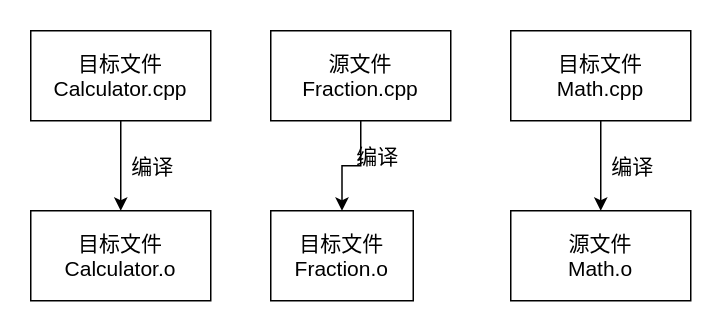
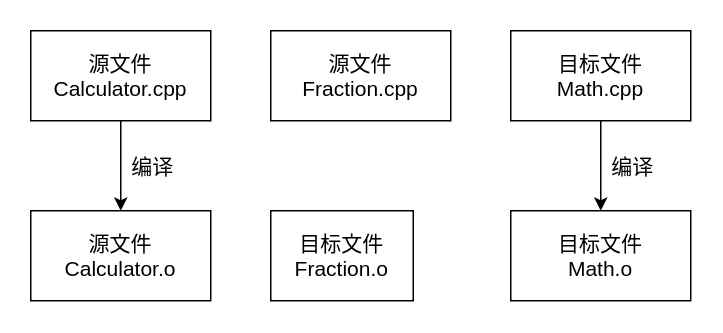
(121, 76) -> (121, 76)
(357, 166) -> none
(121, 256) -> (121, 256)
(601, 256) -> (601, 256)
